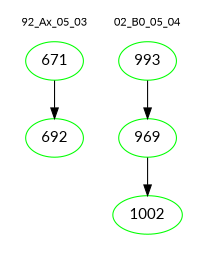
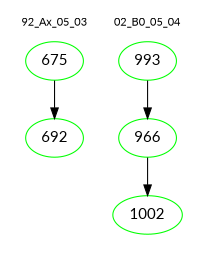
(55, 61) -> (55, 61)
(148, 138) -> (148, 138)
